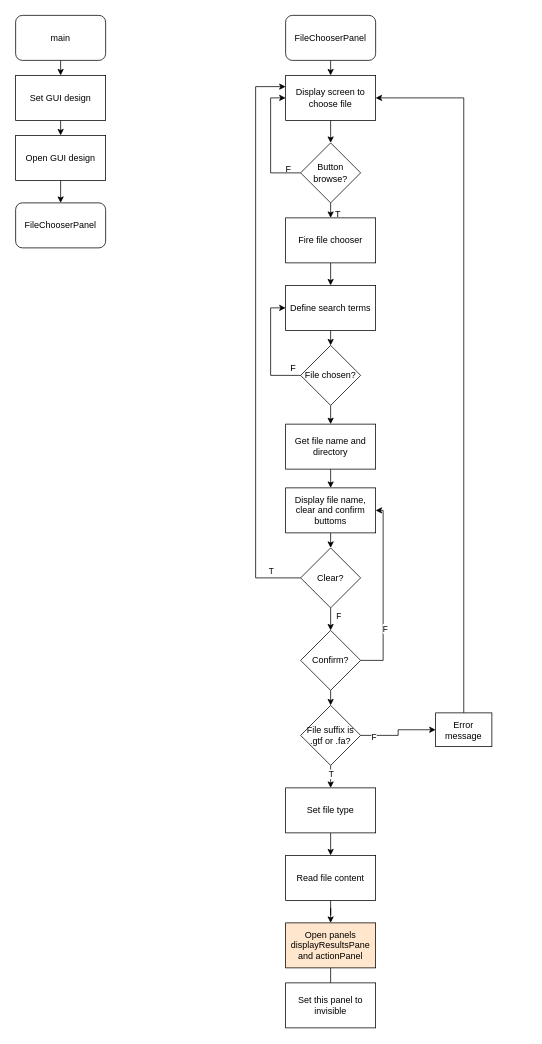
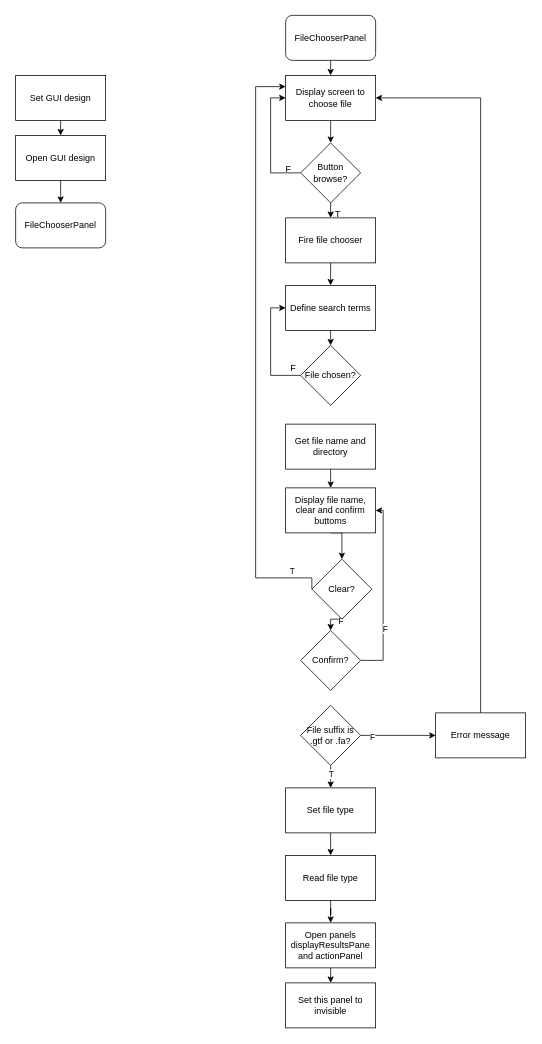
(60, 38) -> none
(60, 65) -> none
(330, 412) -> none
(330, 578) -> (342, 589)
(330, 695) -> none
(464, 730) -> (480, 735)
(330, 878) -> (330, 878)
(330, 945) -> (330, 945)
(330, 978) -> (330, 976)
